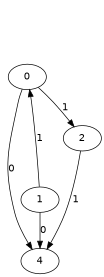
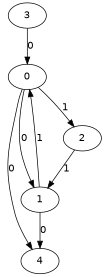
none -> (27, 16)
none -> (19, 136)
(70, 198) -> (63, 166)
